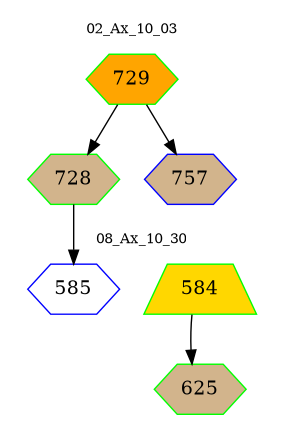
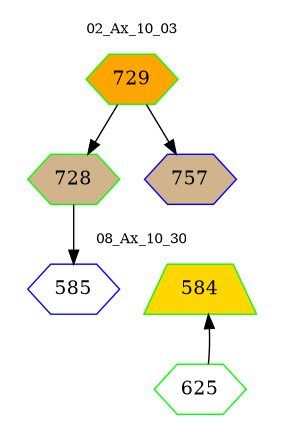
(191, 332) -> (209, 346)
(200, 389) -> (200, 389)
